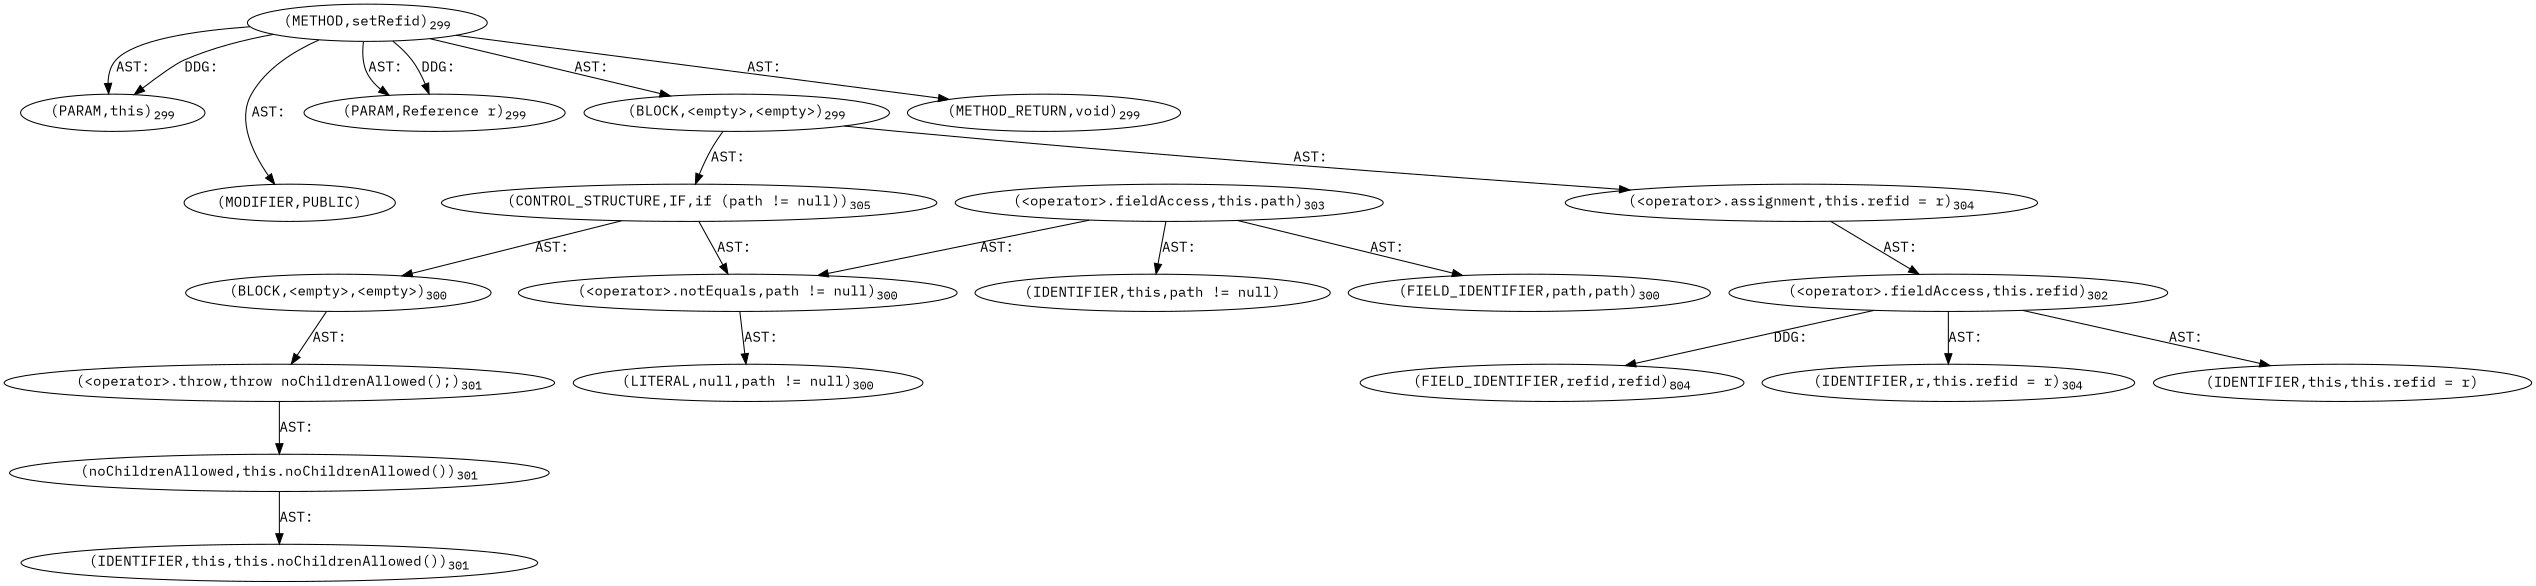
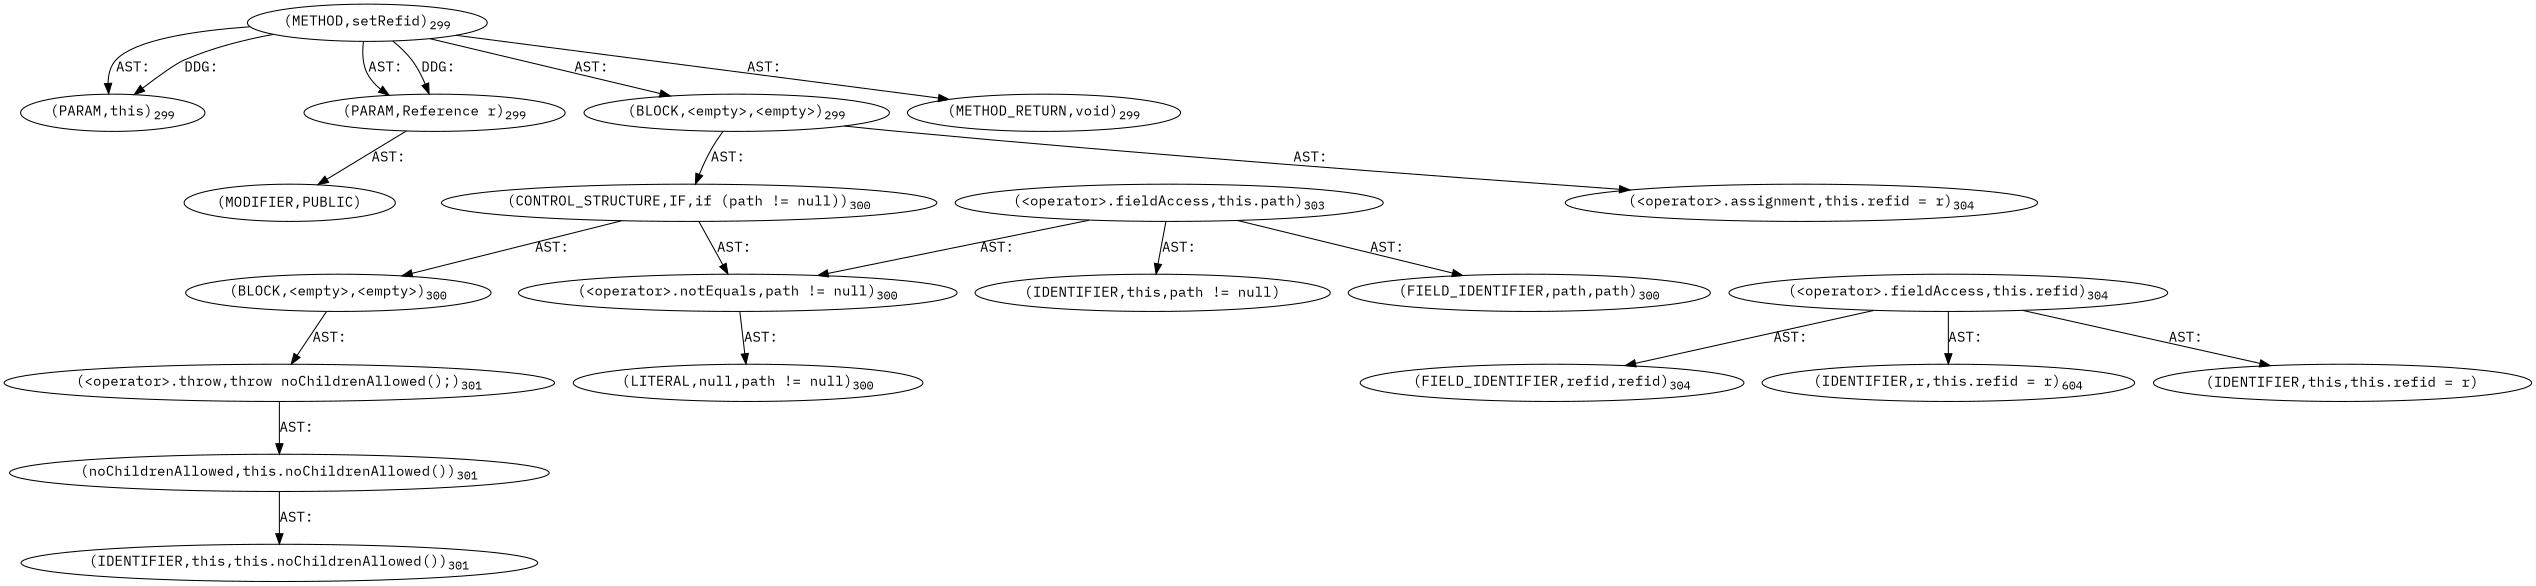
(251, 94) -> (367, 155)
(860, 201) -> (860, 201)
(1870, 245) -> none
(2098, 291) -> (2098, 291)
(1795, 338) -> (1795, 338)
(1680, 381) -> (1680, 381)
(2073, 381) -> (2073, 381)
